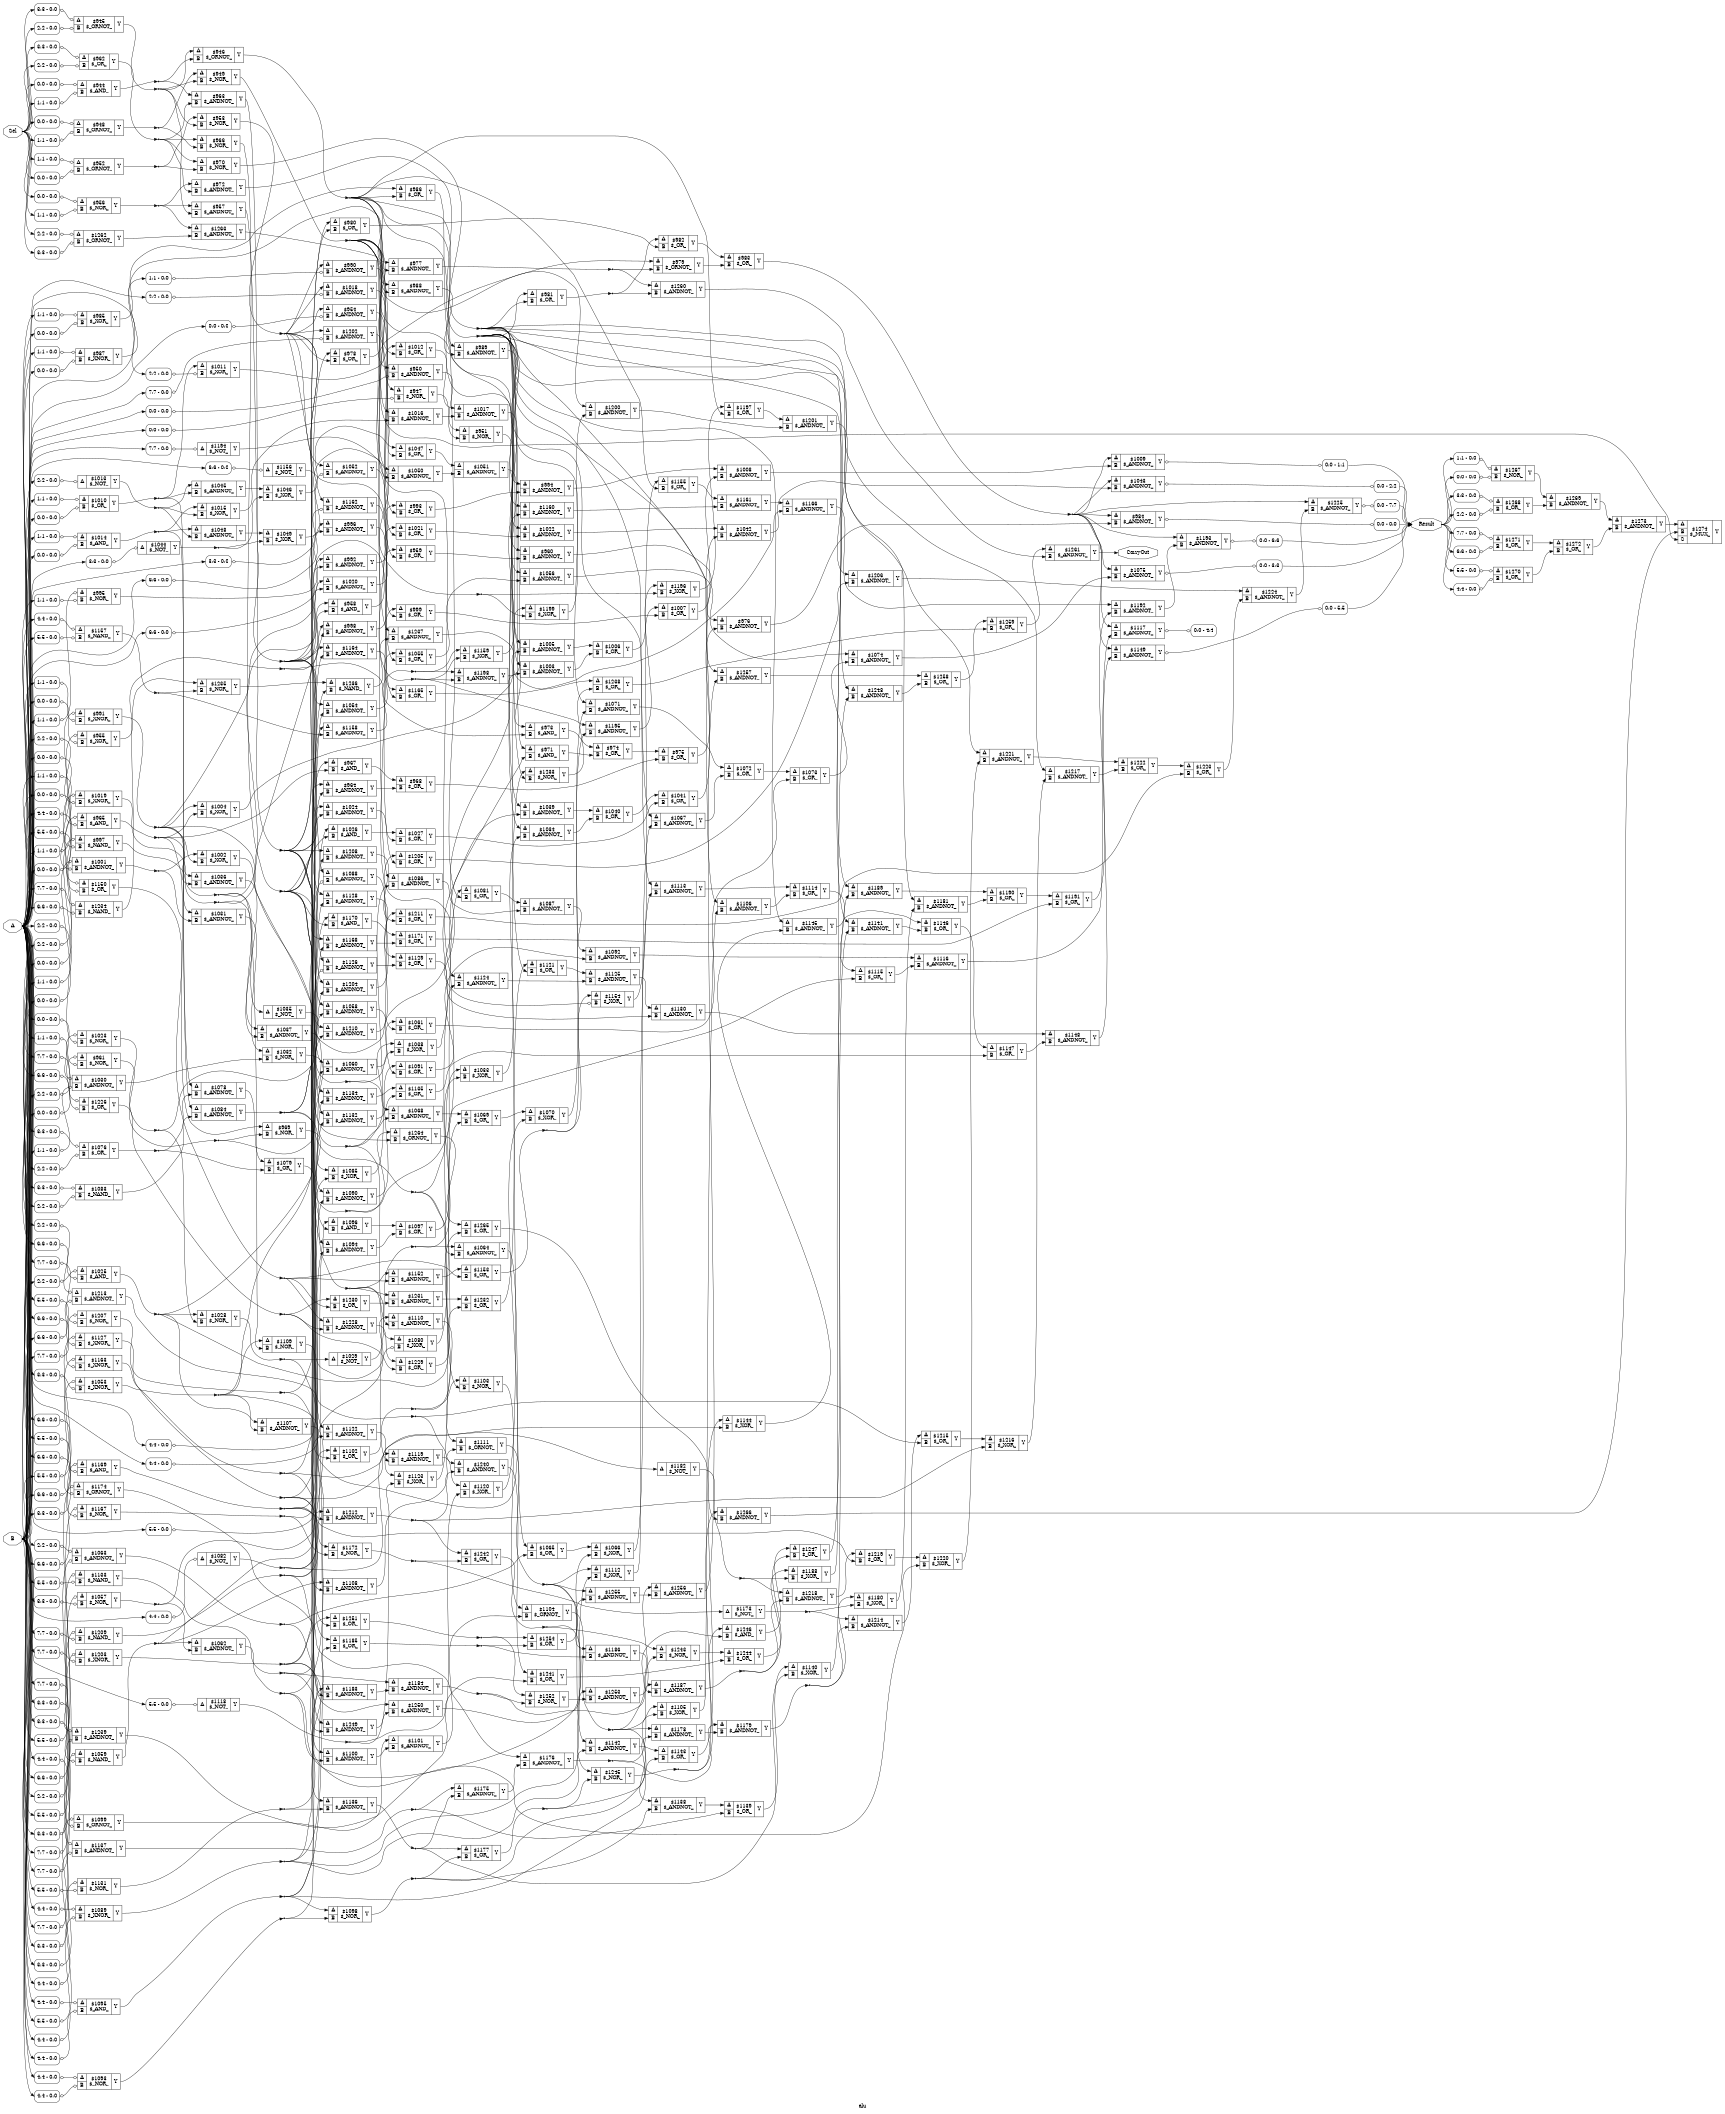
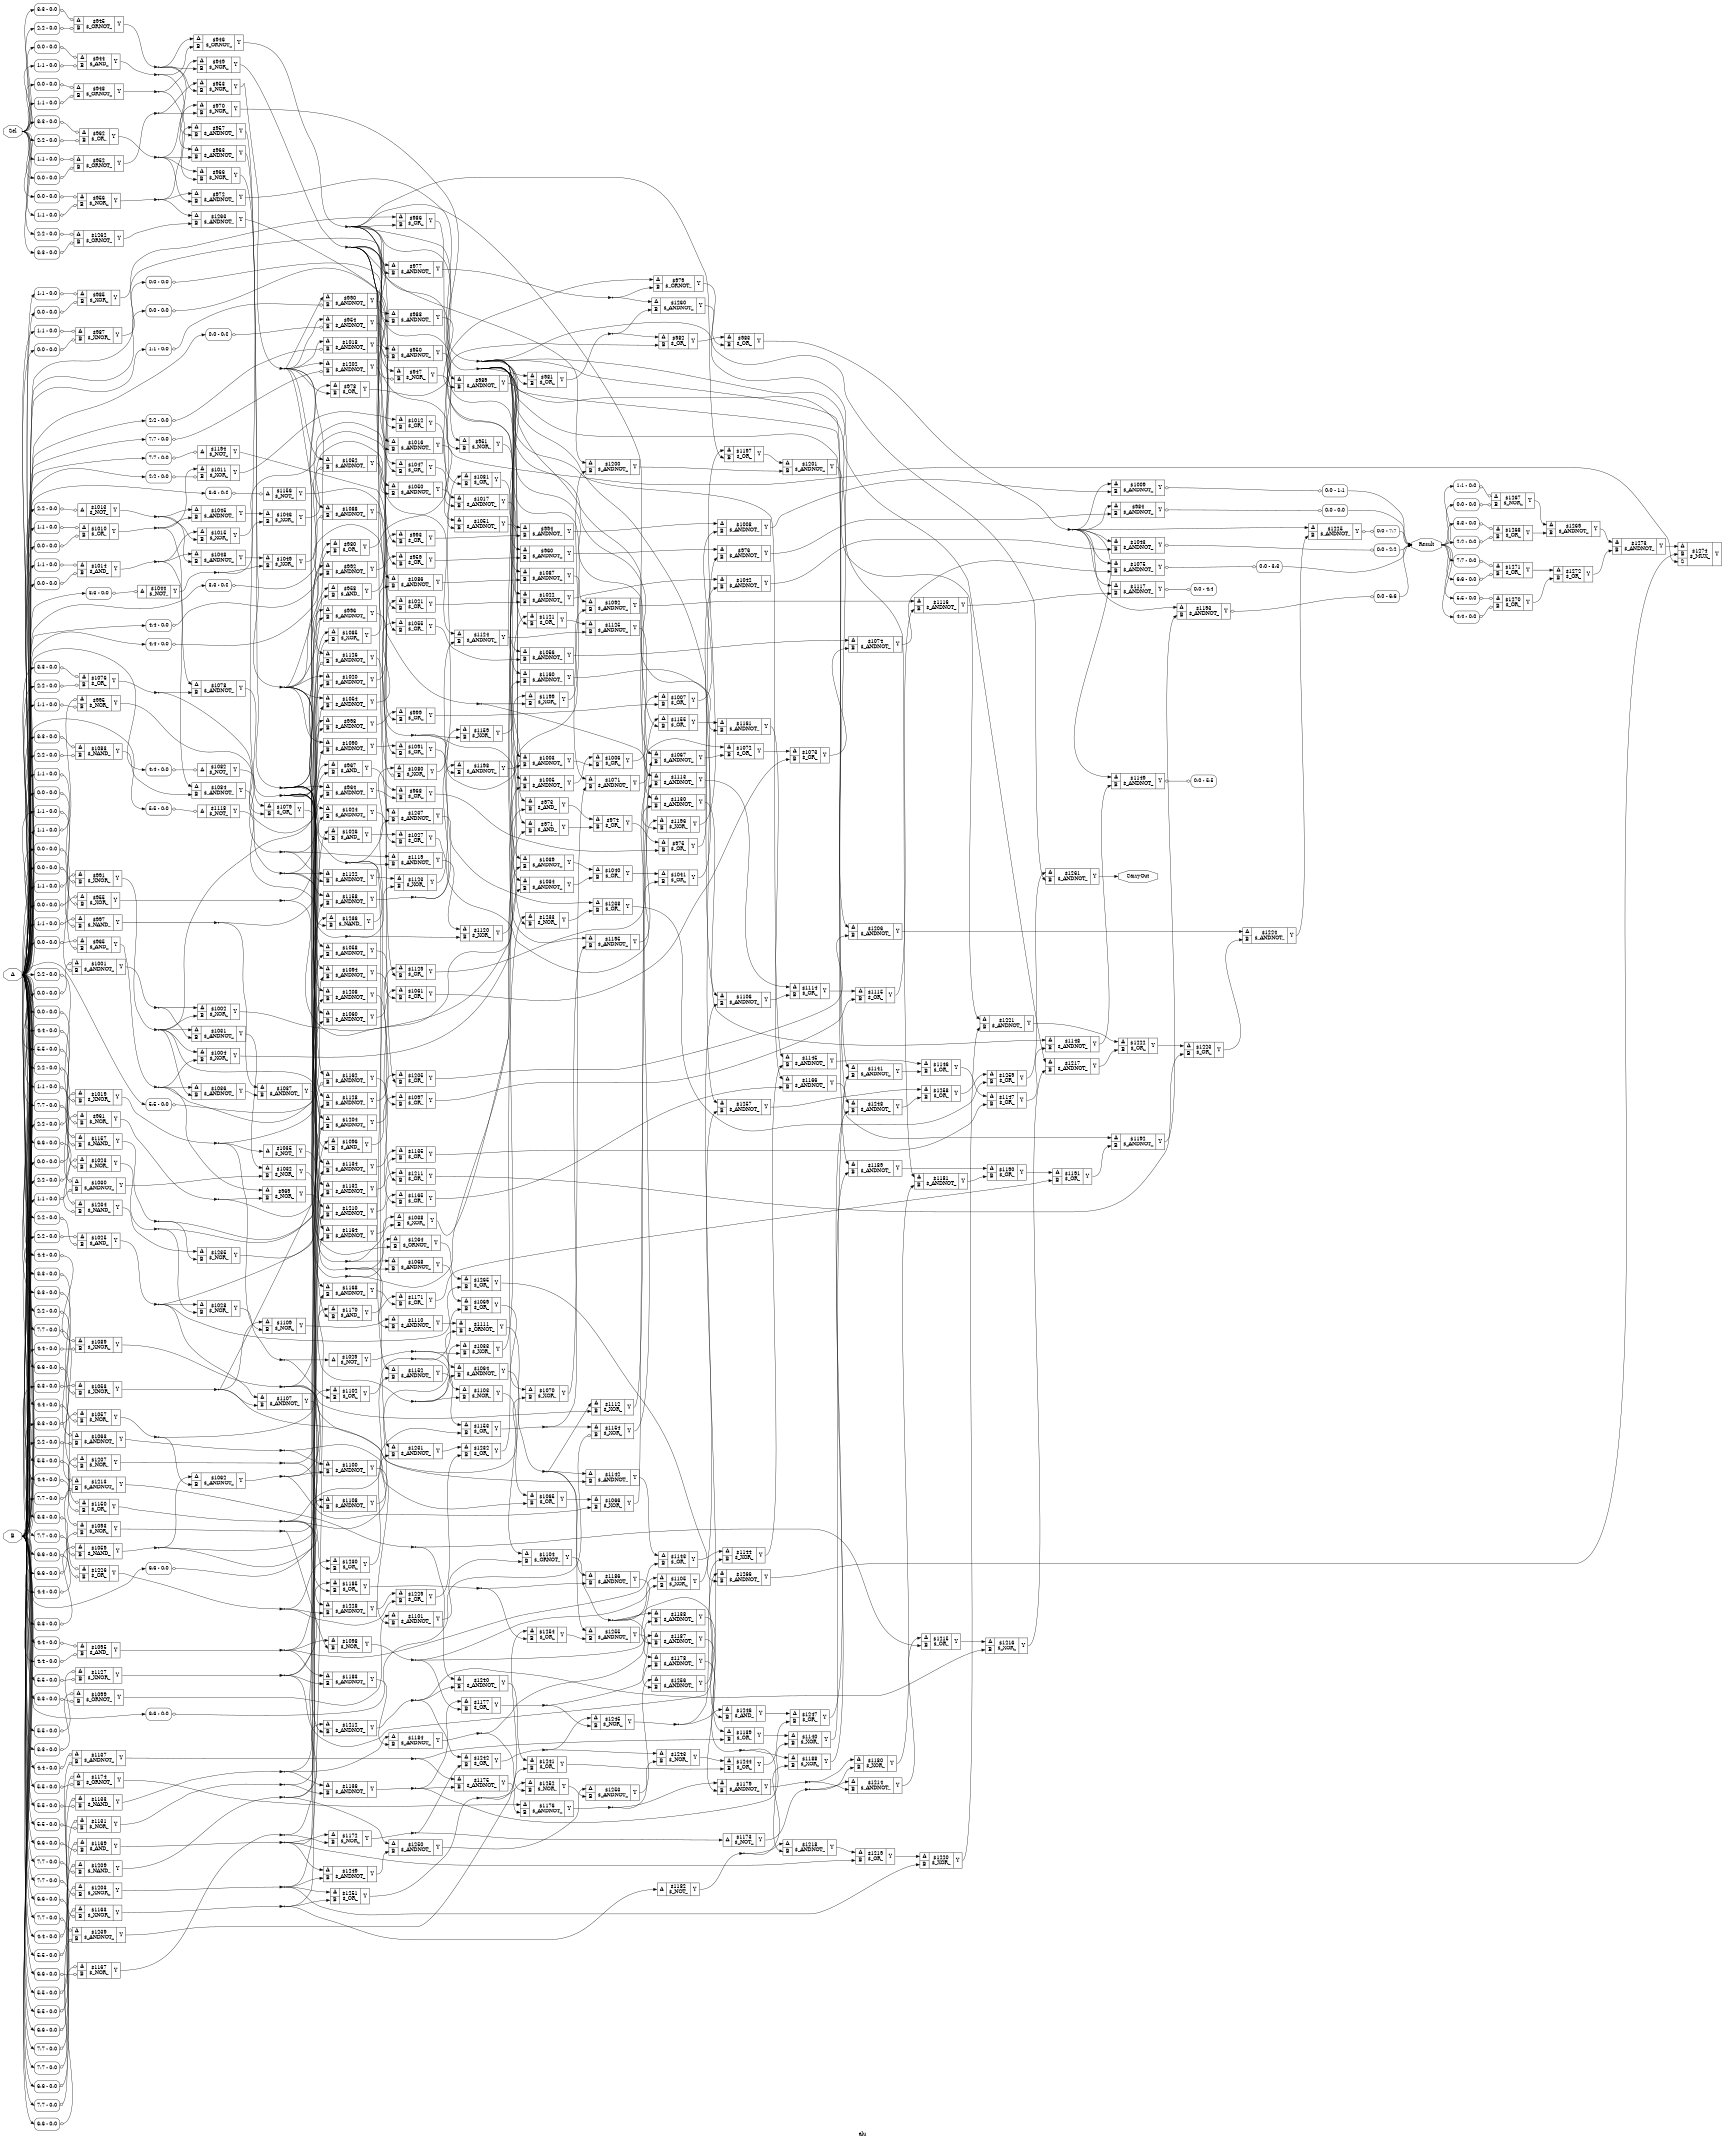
(1393, 577) -> none
